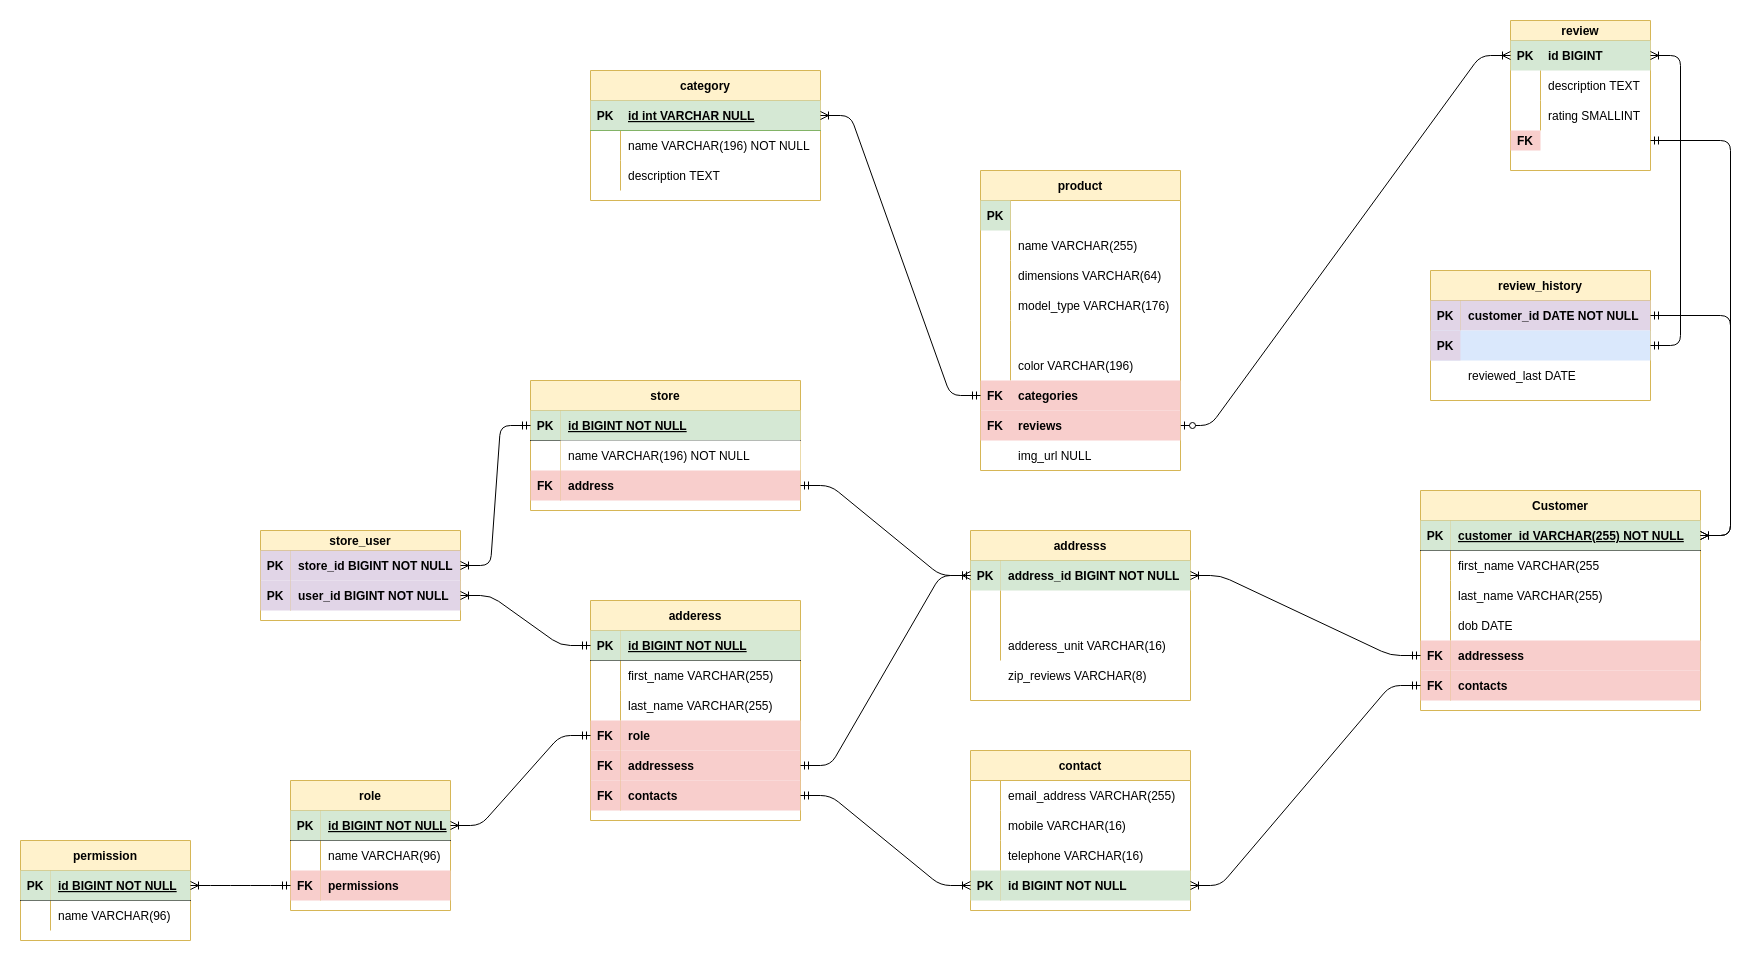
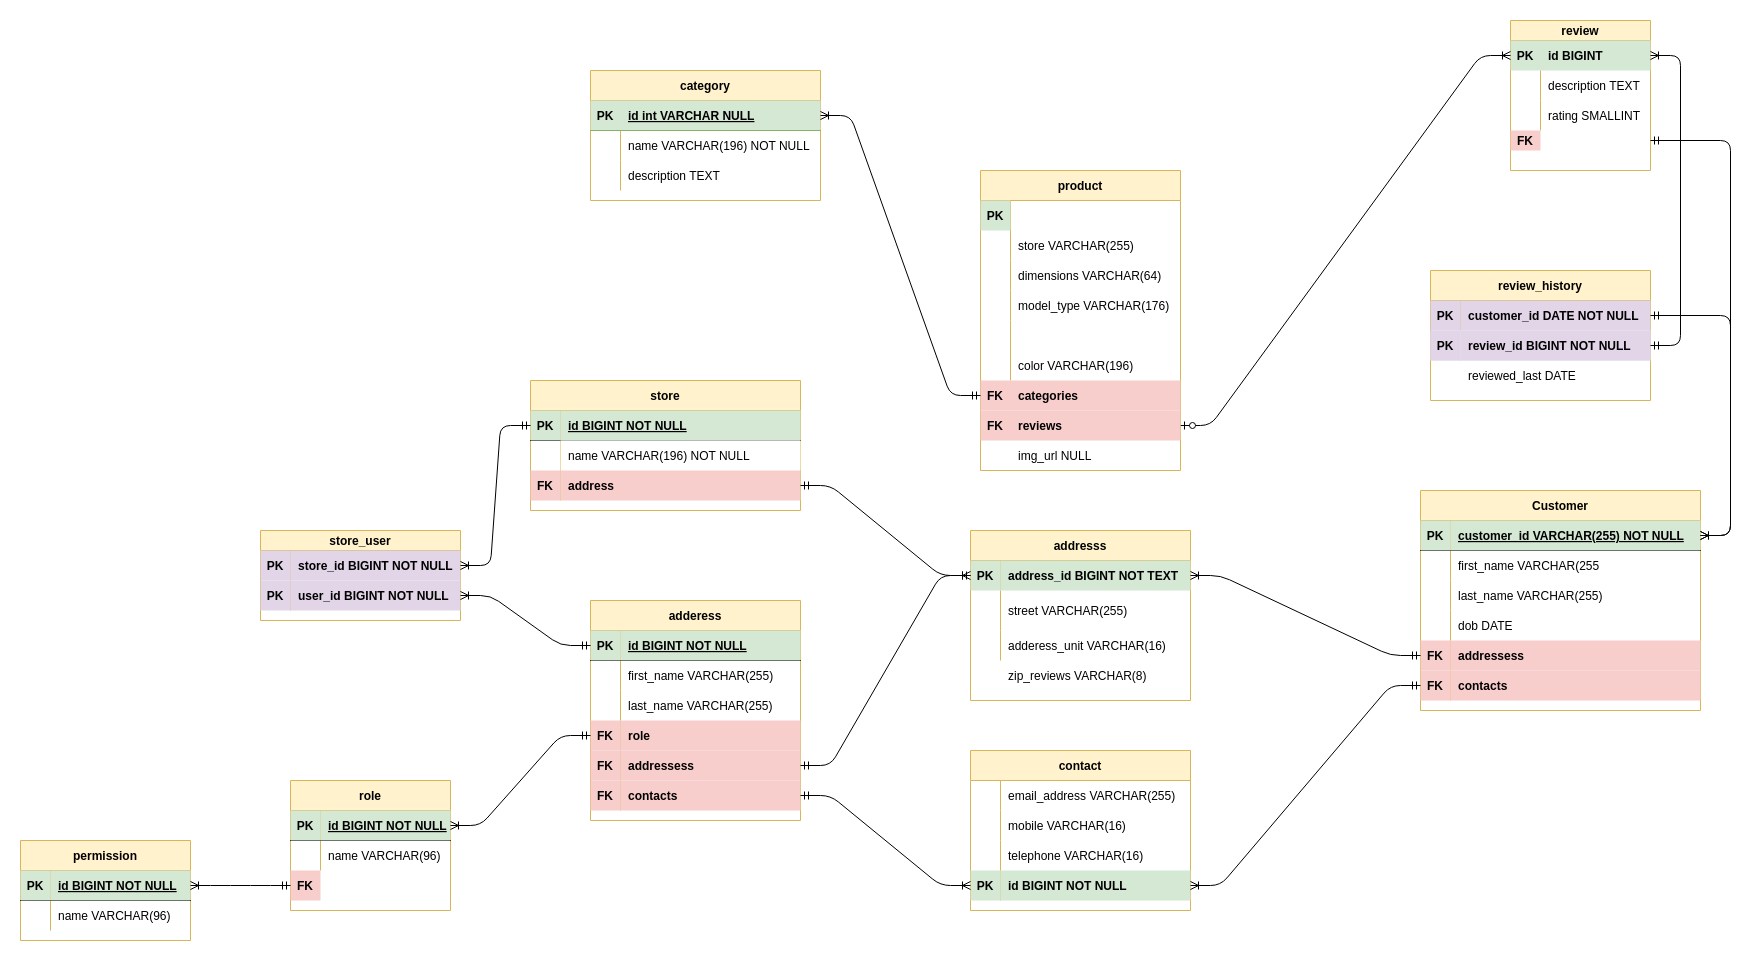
(1074, 246) -> (1077, 246)
none -> (1556, 346)
(1089, 576) -> (1089, 576)
none -> (1096, 611)
(386, 886) -> none
